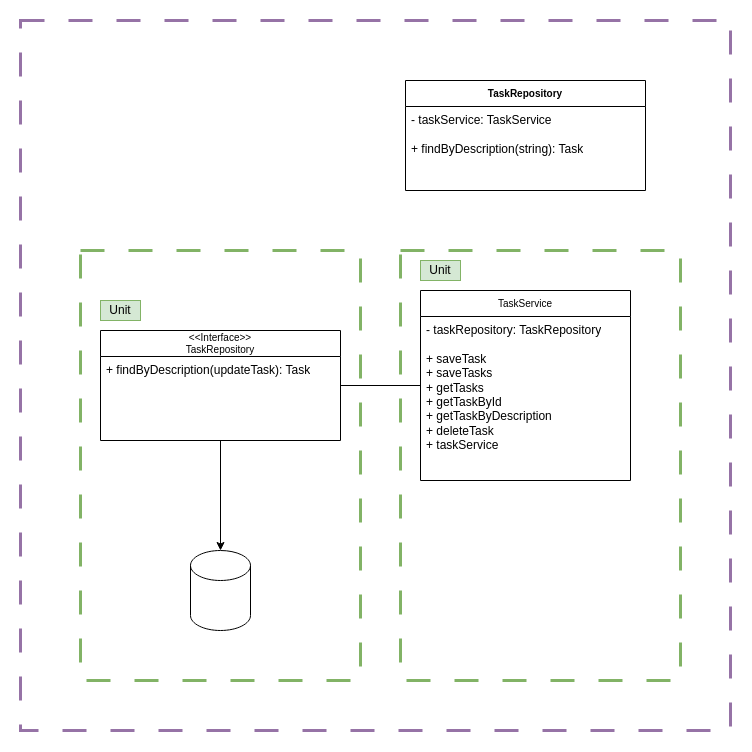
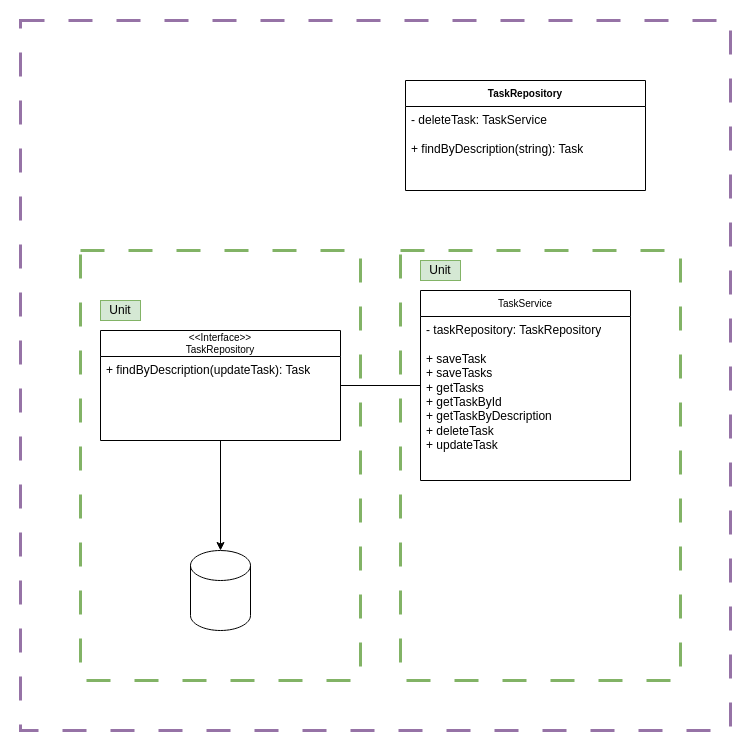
(513, 128) -> (513, 128)
(526, 381) -> (526, 381)
